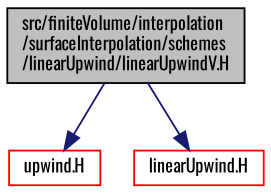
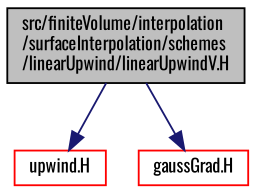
(199, 168) -> (193, 168)
